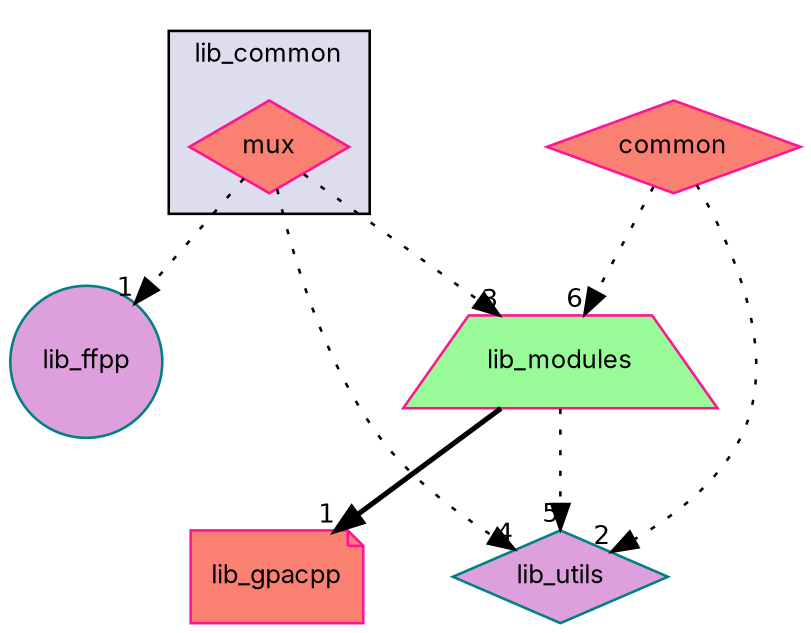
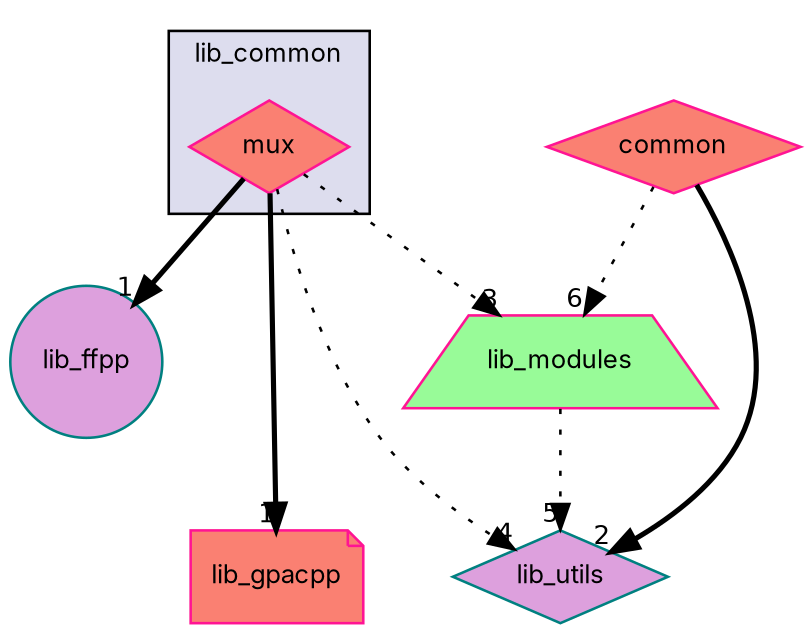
(198, 231) -> (198, 231)
(755, 381) -> (755, 381)
(429, 461) -> (273, 348)
